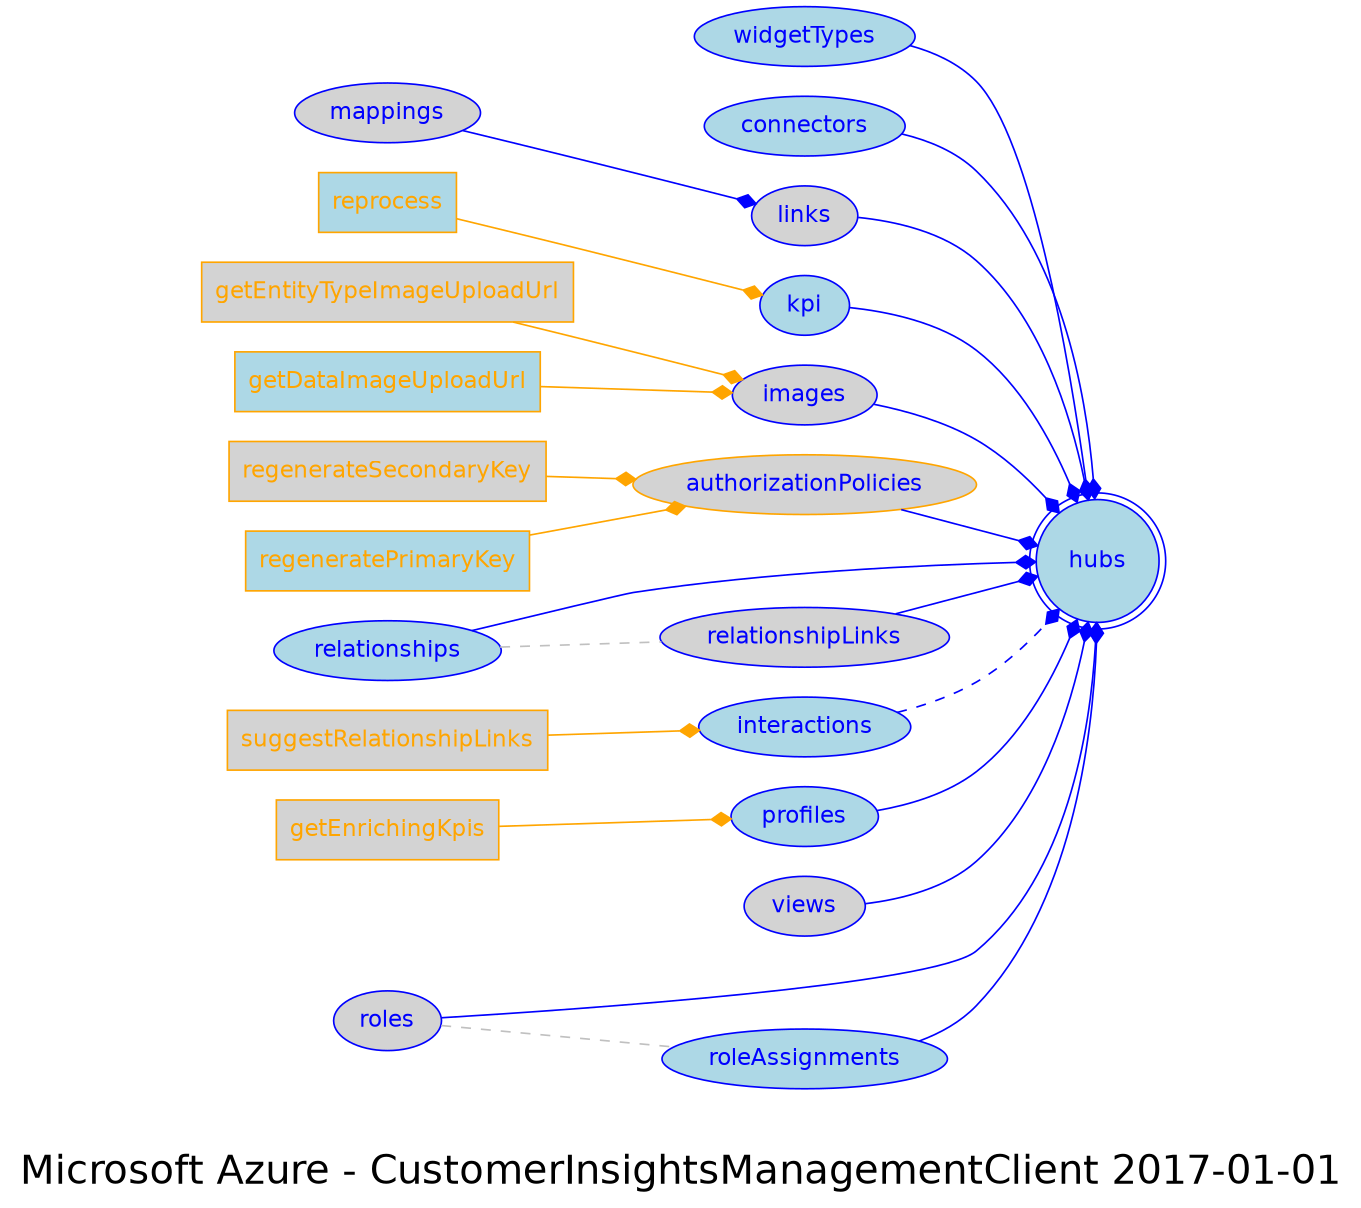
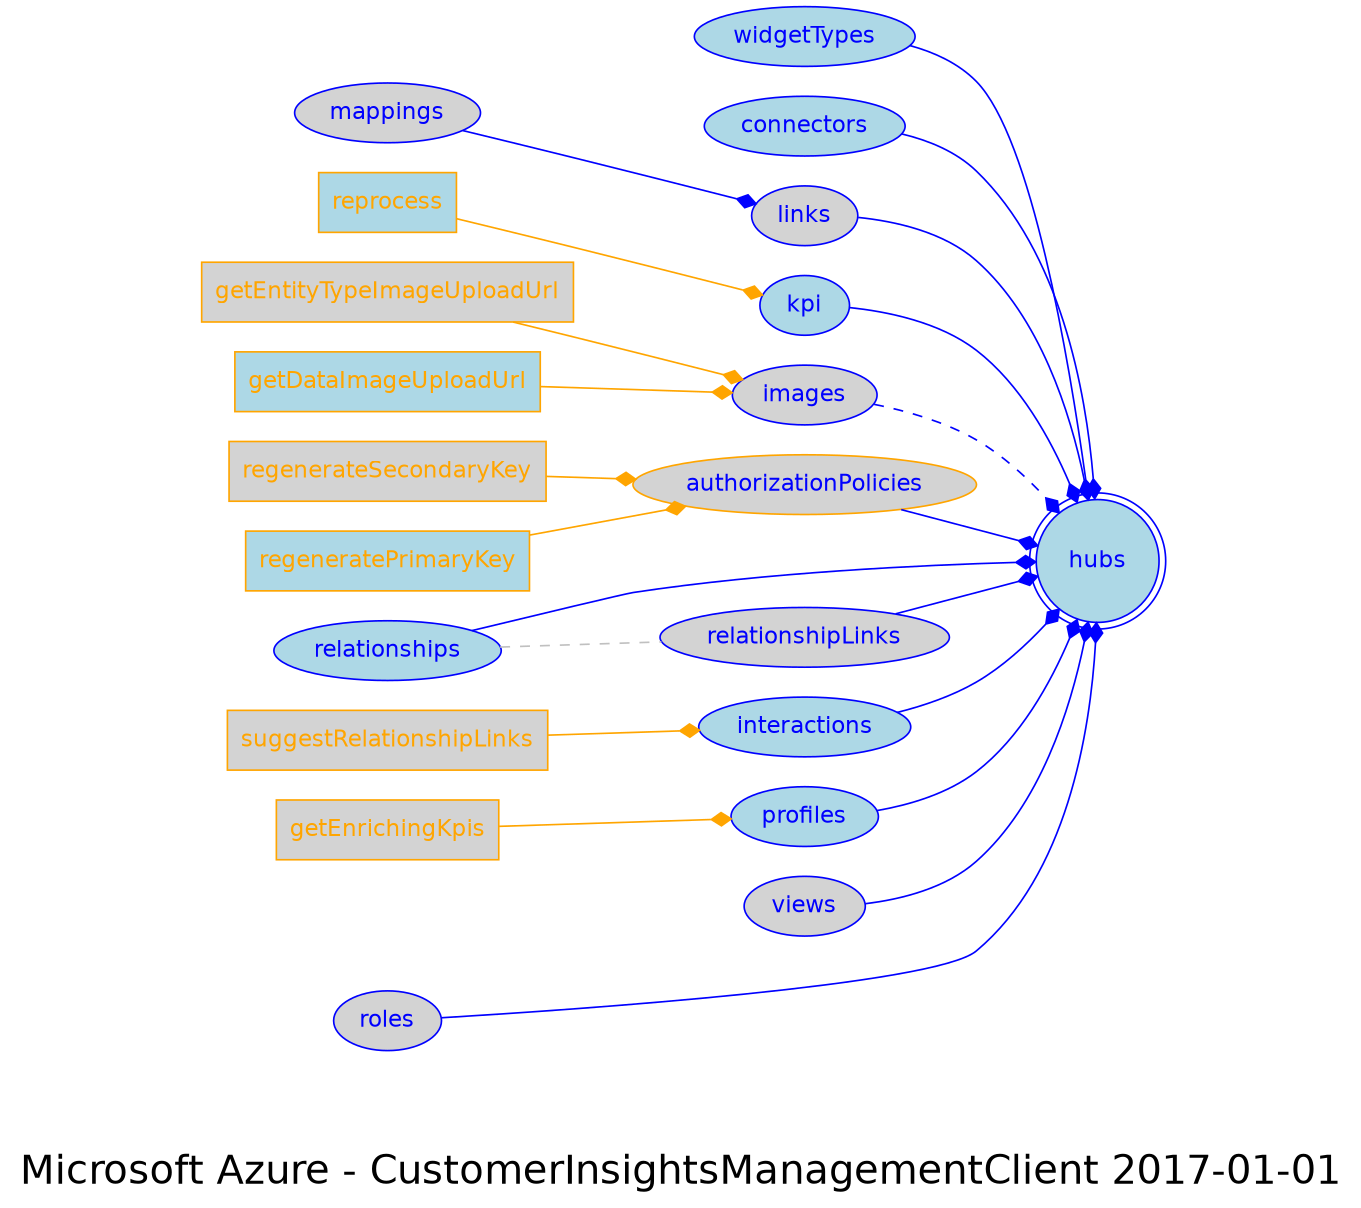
(968, 436) -> (968, 436)
(979, 681) -> (979, 681)
(805, 1059) -> none
